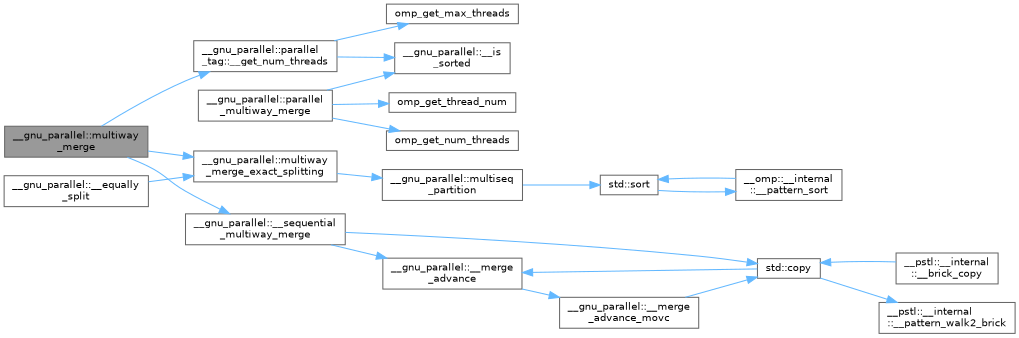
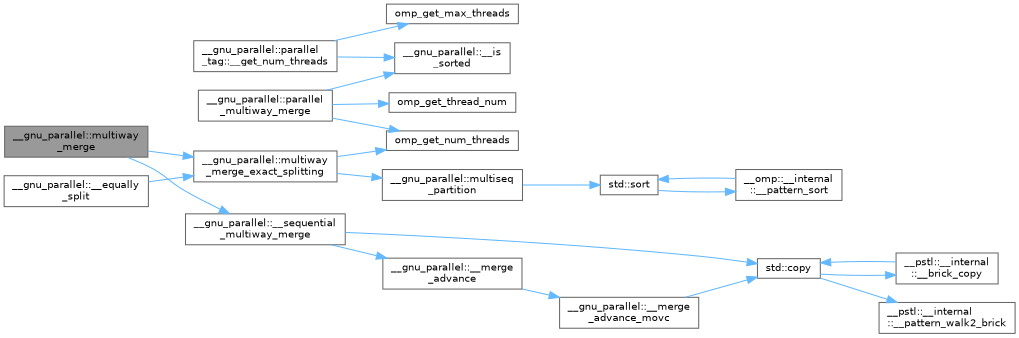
(149, 98) -> none
none -> (356, 154)
(645, 271) -> (853, 275)
